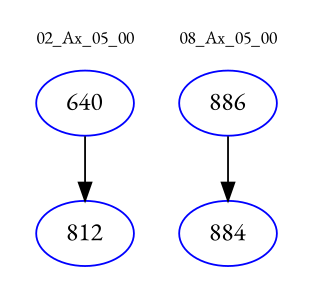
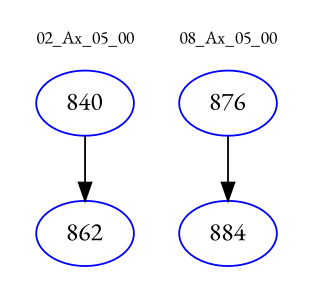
(85, 103) -> (85, 103)
(228, 103) -> (228, 103)
(85, 233) -> (85, 233)
